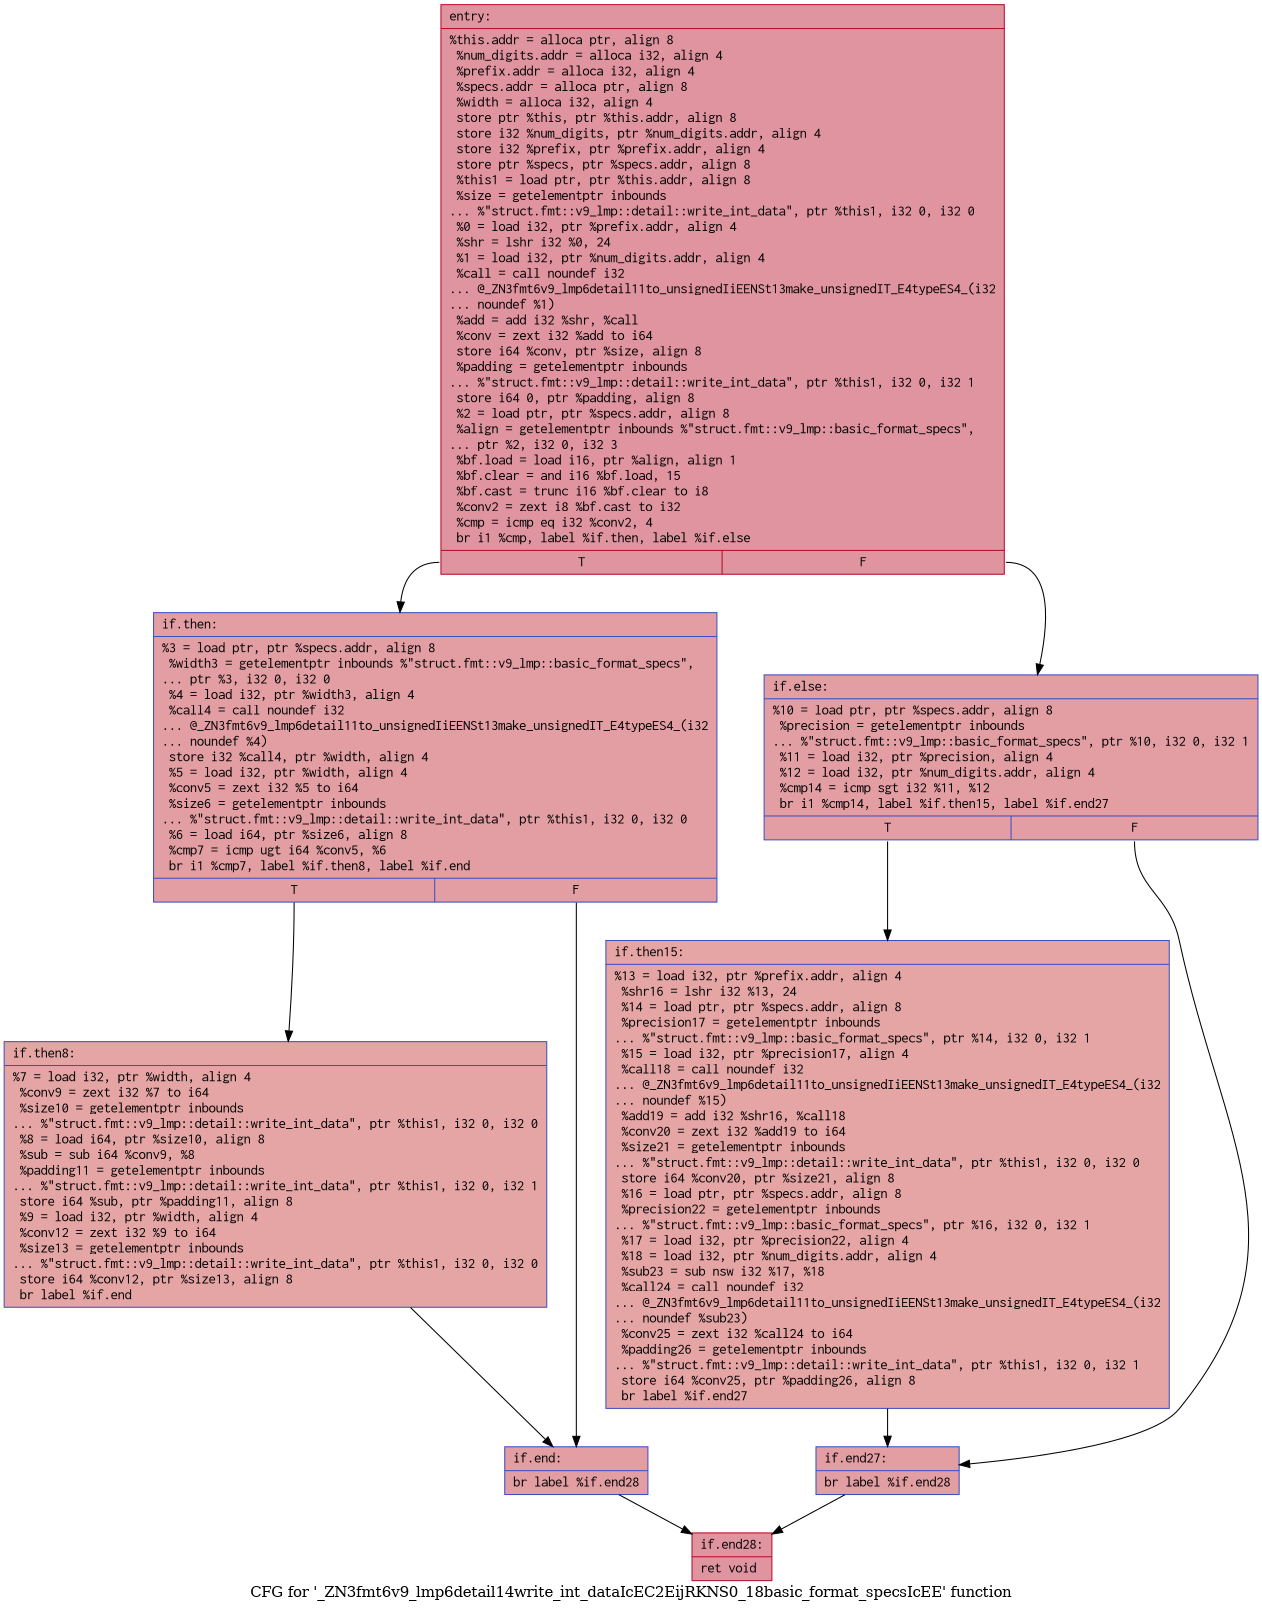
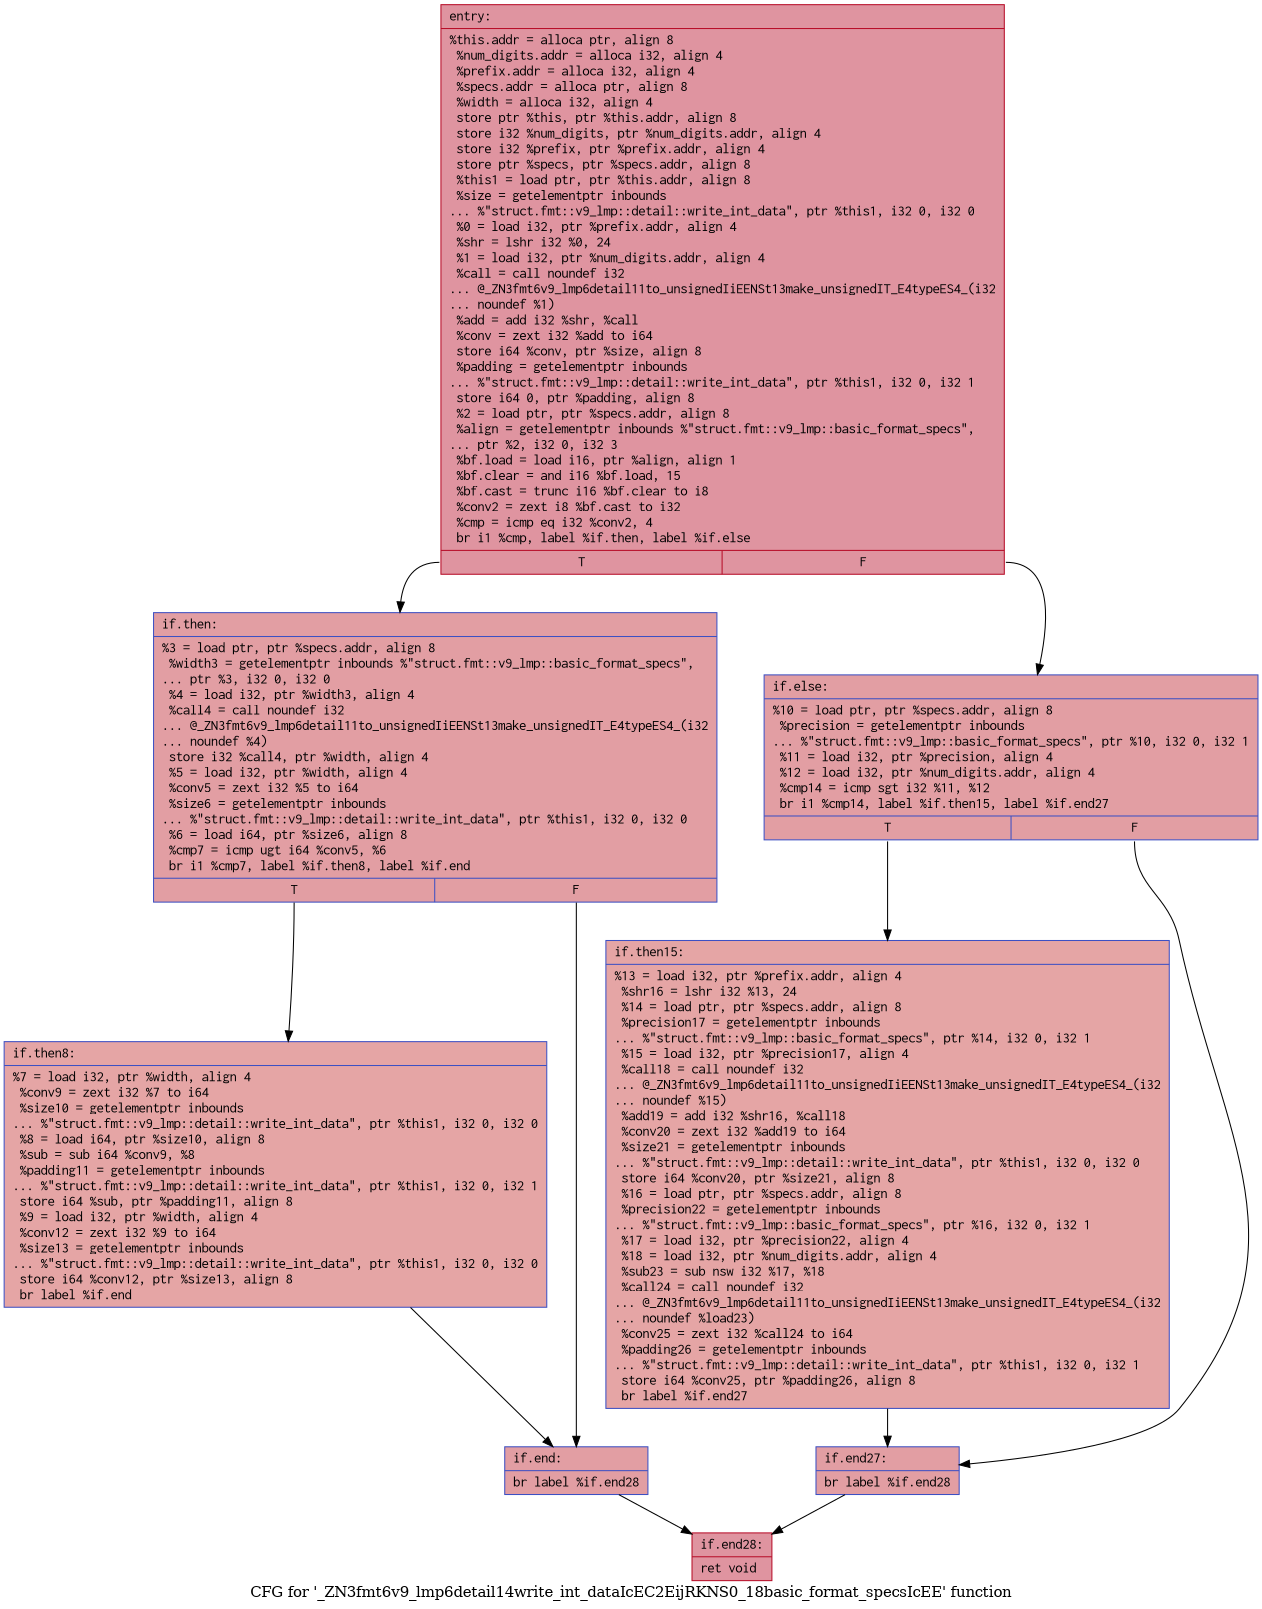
(681, 1318) -> (685, 1318)
